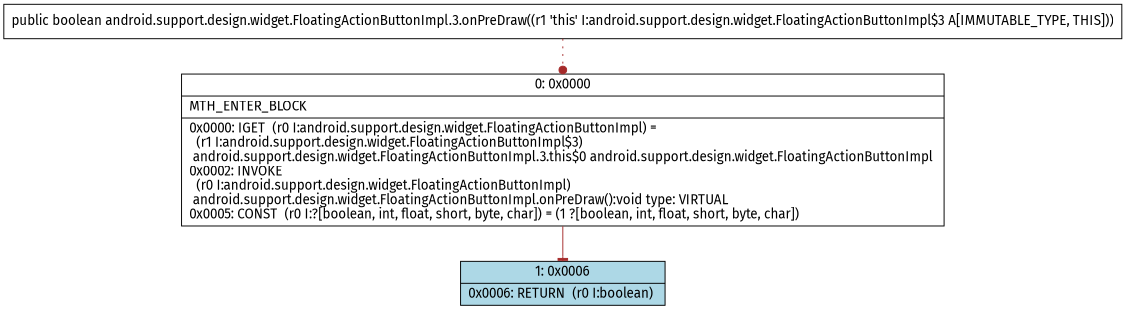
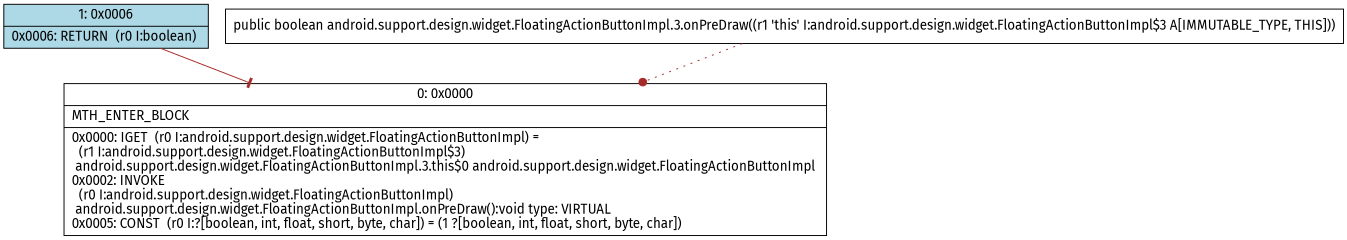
(563, 241) -> (204, 65)
